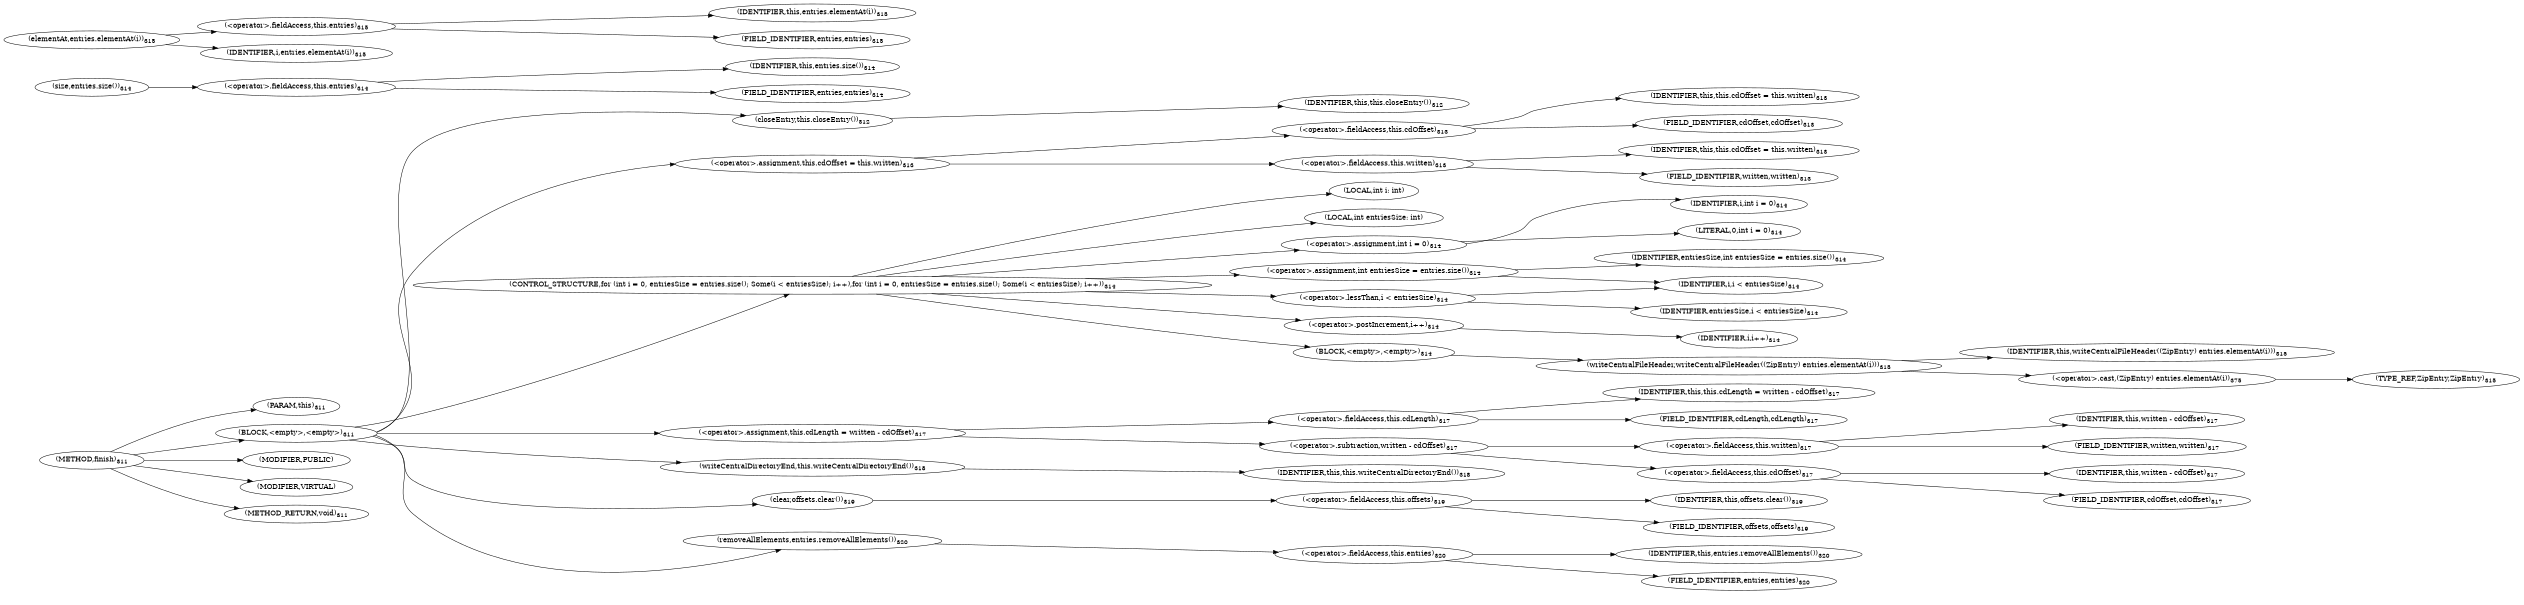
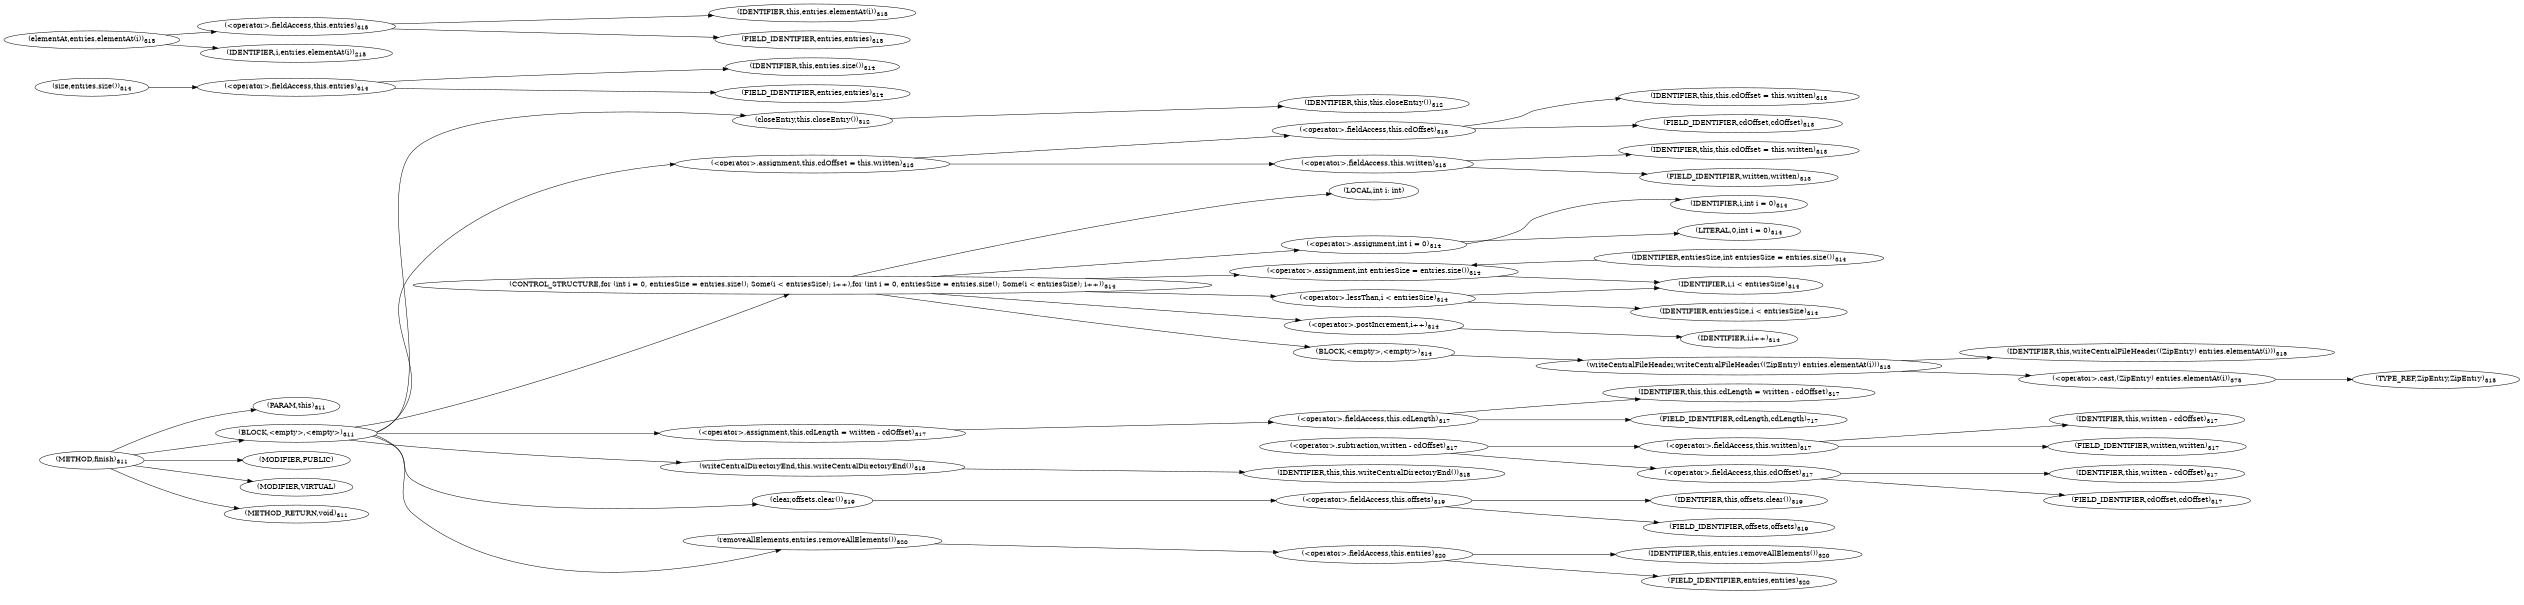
(360, 53) -> (360, 53)
(1374, 218) -> none
(1575, 268) -> (1537, 262)
(1812, 419) -> (1812, 419)
(1107, 440) -> none
